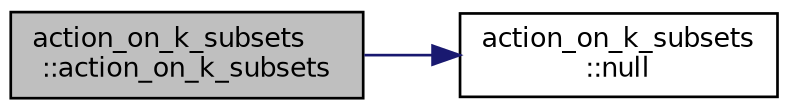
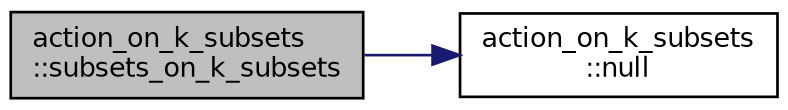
(187, 55) -> (187, 55)
